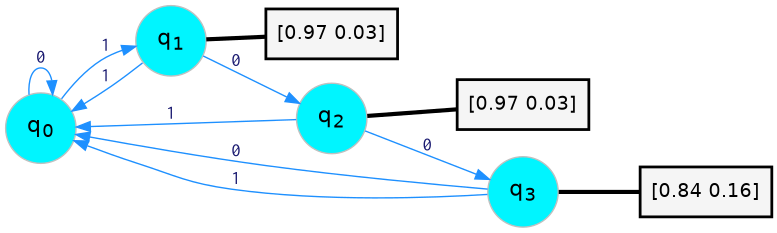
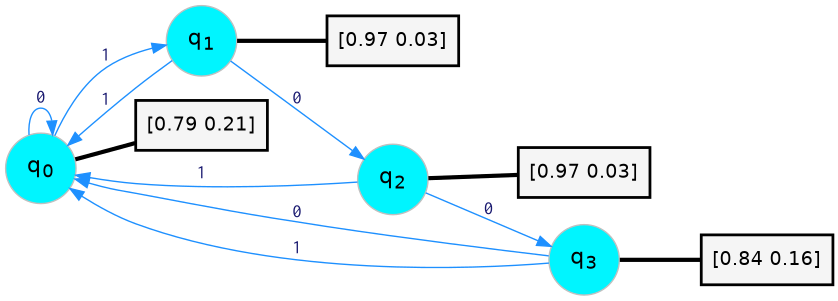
none -> (202, 125)
